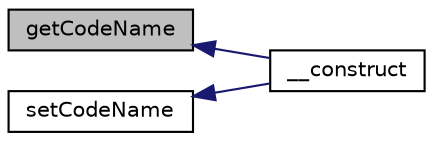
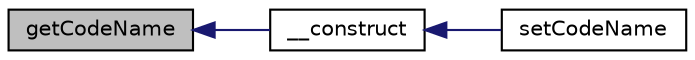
(242, 88) -> (474, 30)
